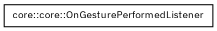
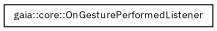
(109, 16) -> (109, 16)
